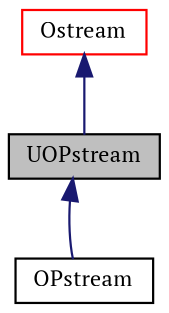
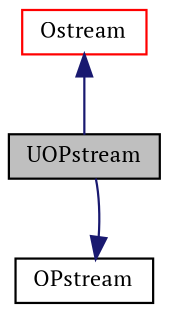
(70, 230) -> (99, 208)
